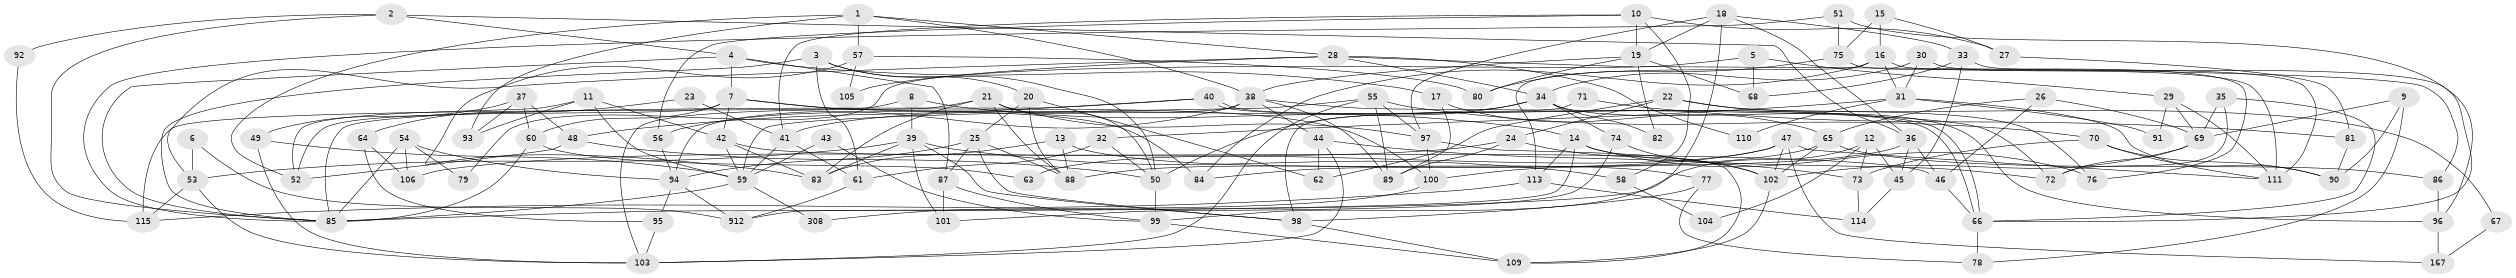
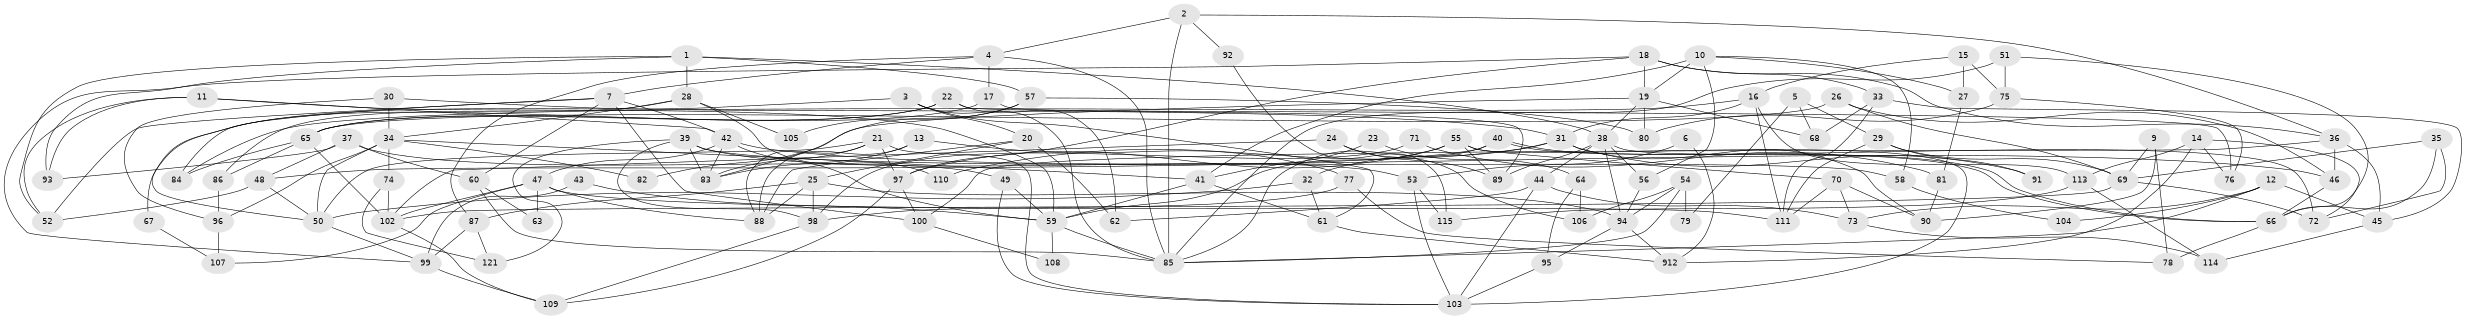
(681, 77) -> none
(912, 97) -> none
(1561, 126) -> (627, 118)
none -> (641, 159)
(816, 222) -> (1053, 263)
(944, 222) -> (490, 263)
(2438, 263) -> (218, 263)
